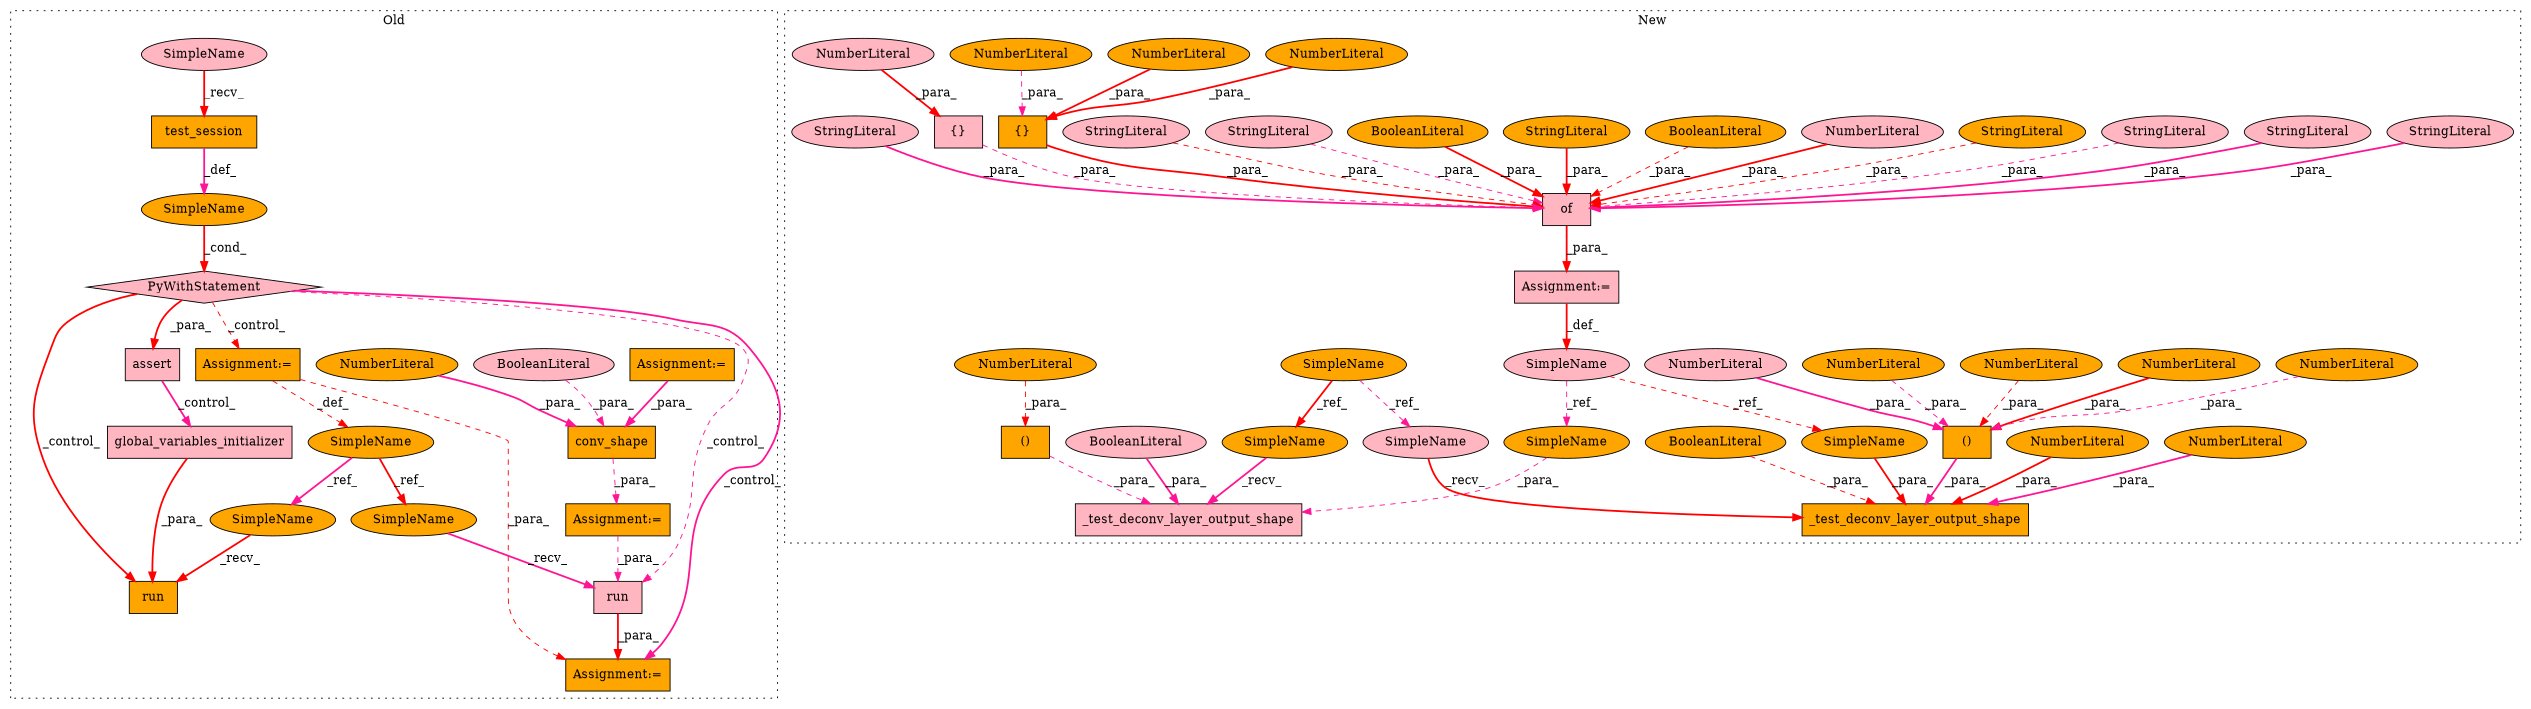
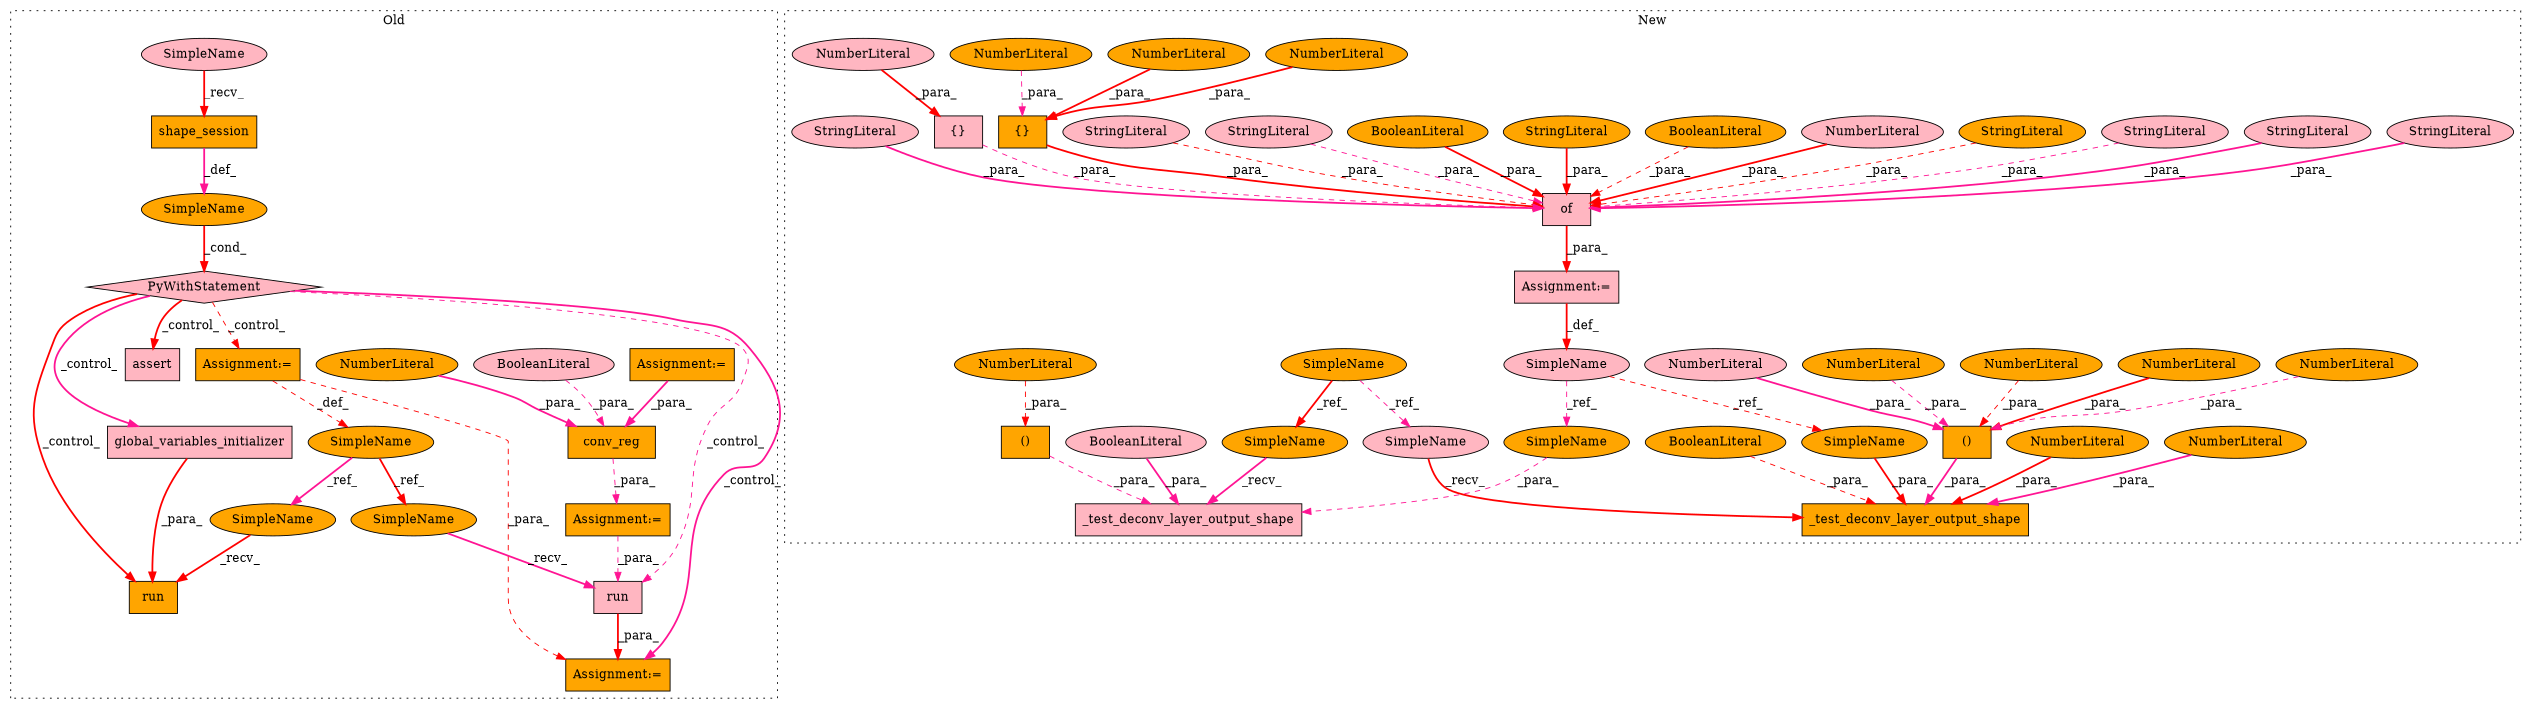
(204, 132) -> (204, 132)
(191, 326) -> (191, 326)
(174, 400) -> (58, 354)
(612, 442) -> (612, 442)
